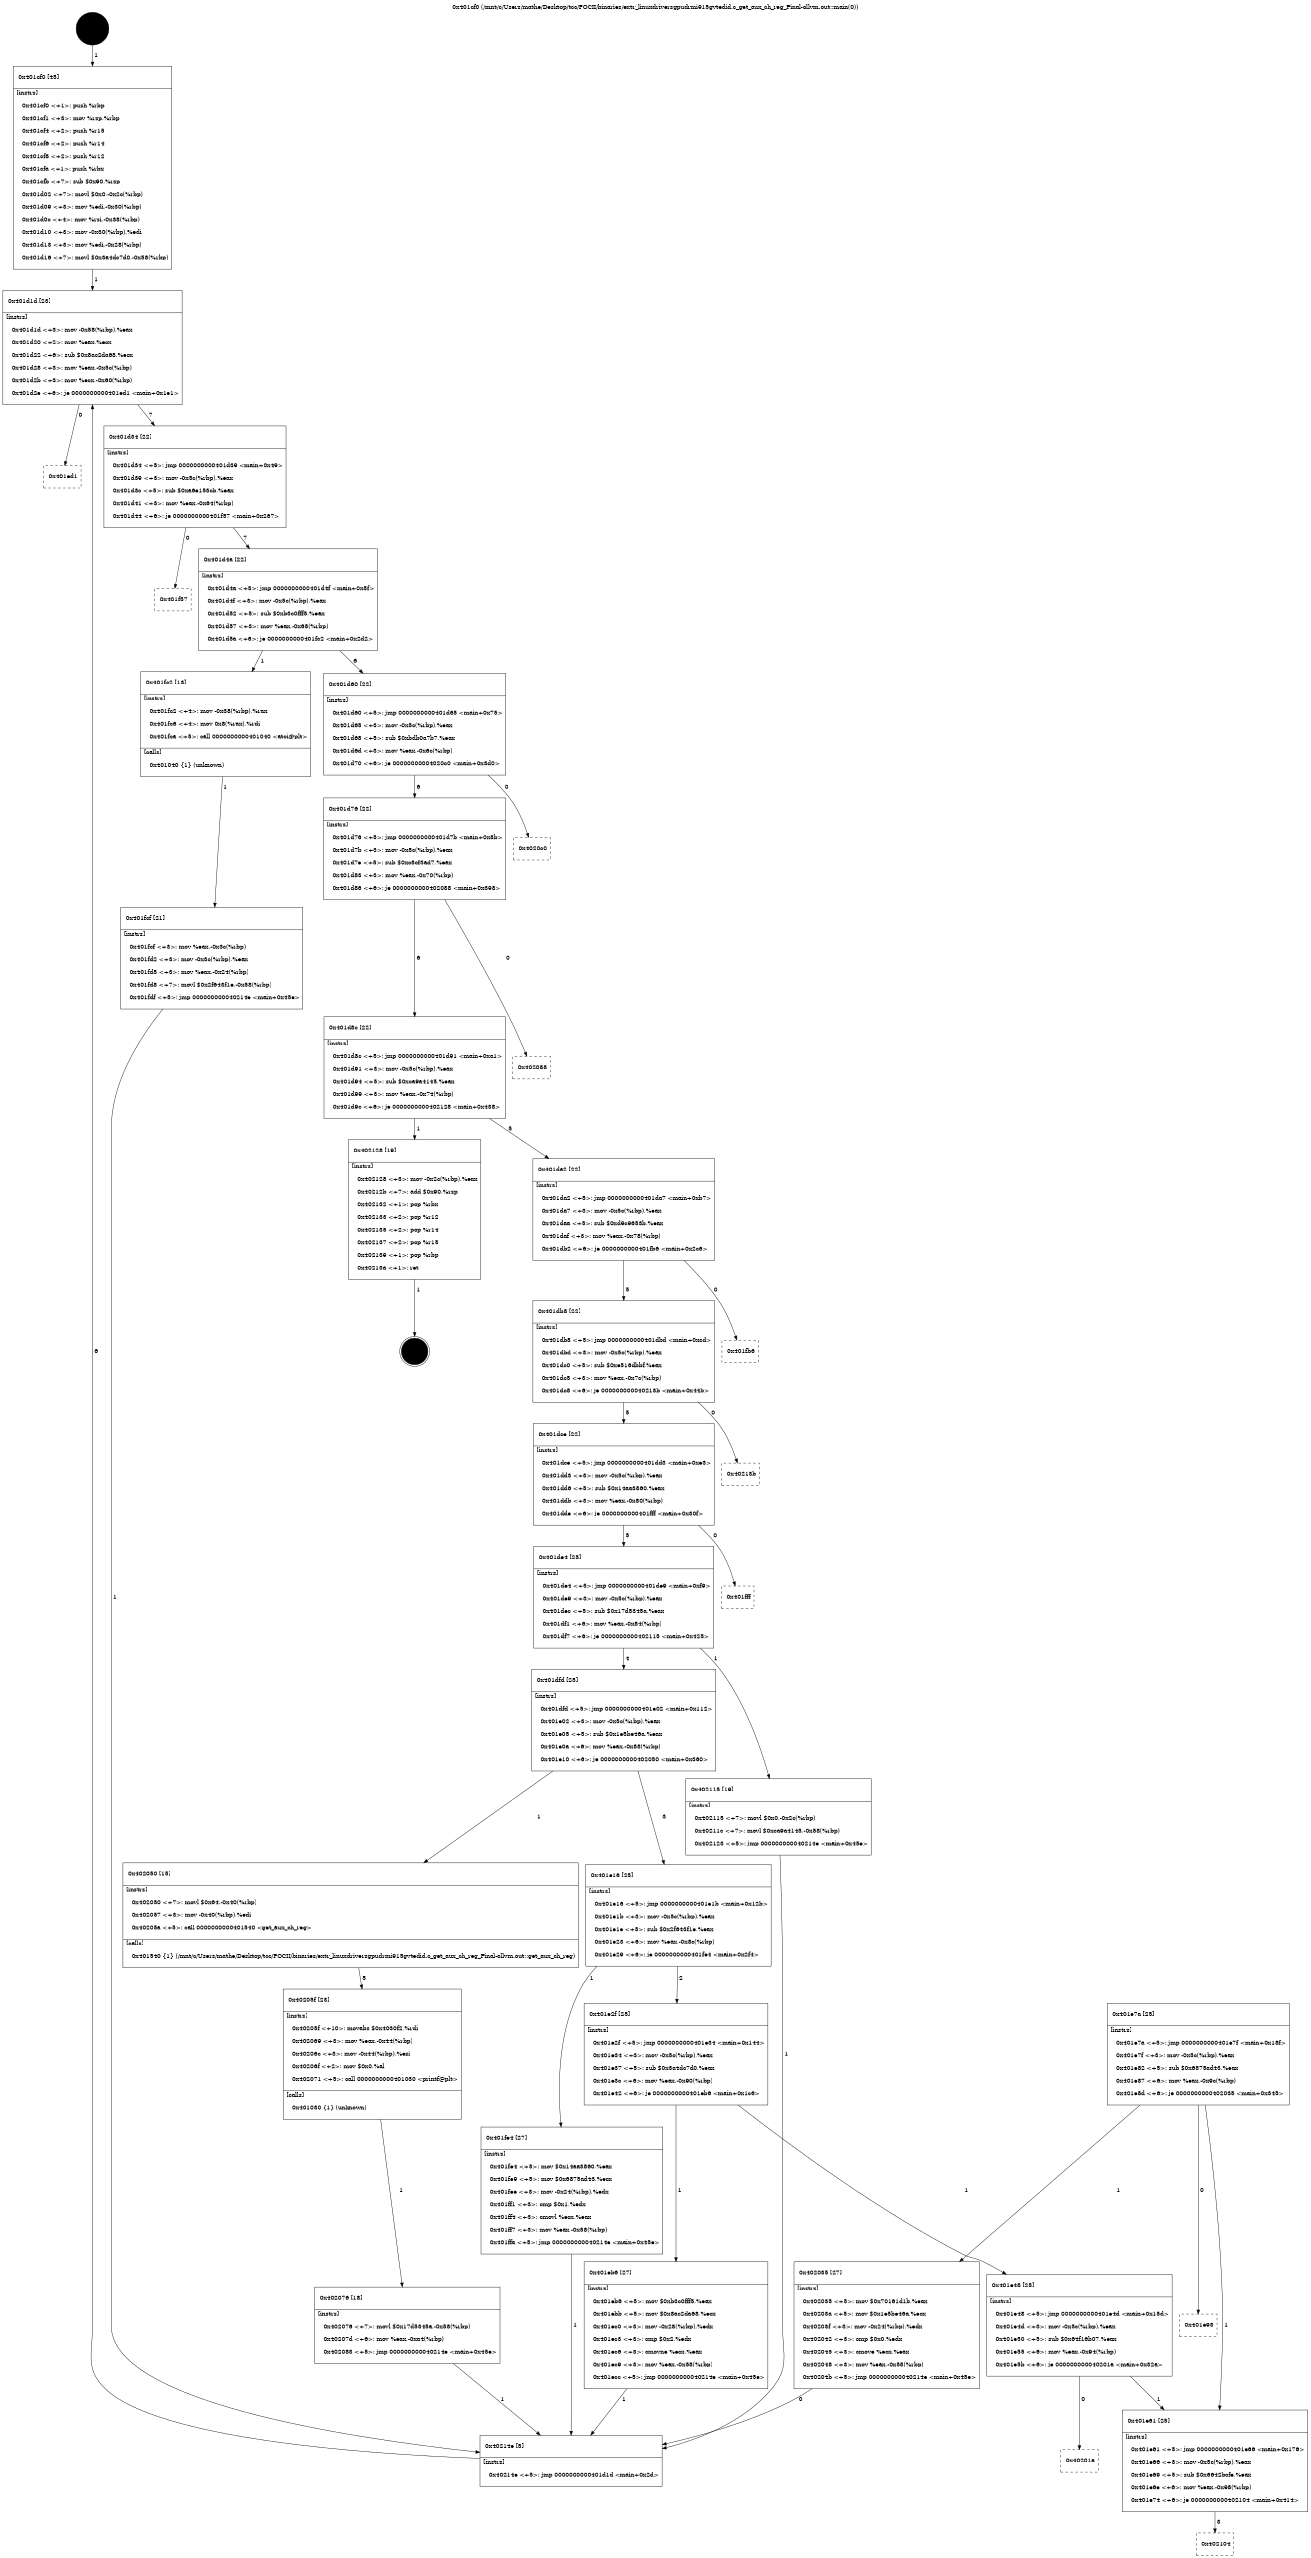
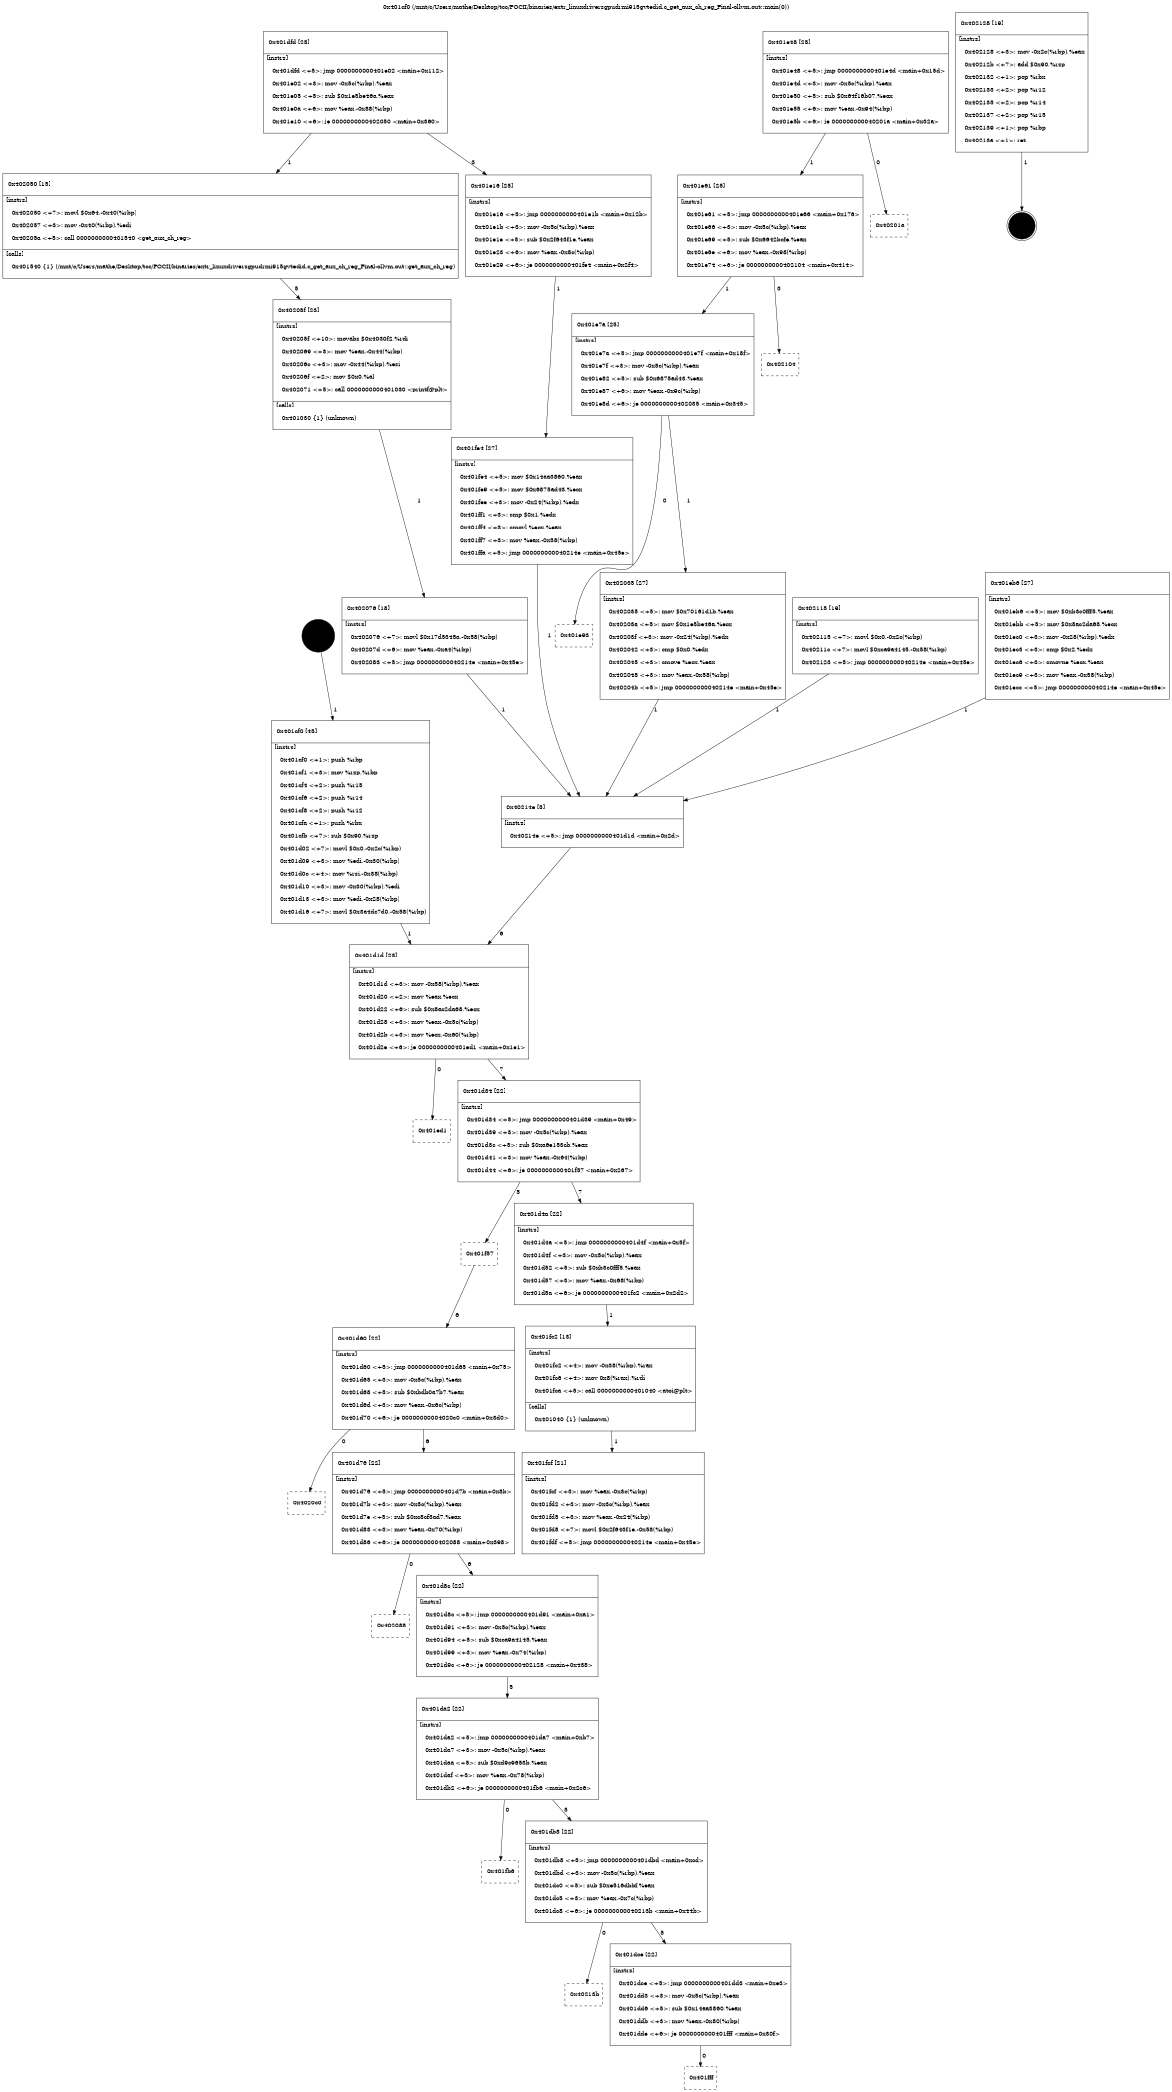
(187, 538) -> (517, 1193)
(350, 660) -> (461, 1295)
(415, 1127) -> none
(624, 1597) -> none
(111, 1862) -> none
(676, 2054) -> none
(1220, 2255) -> (718, 294)
(800, 2399) -> (655, 710)
